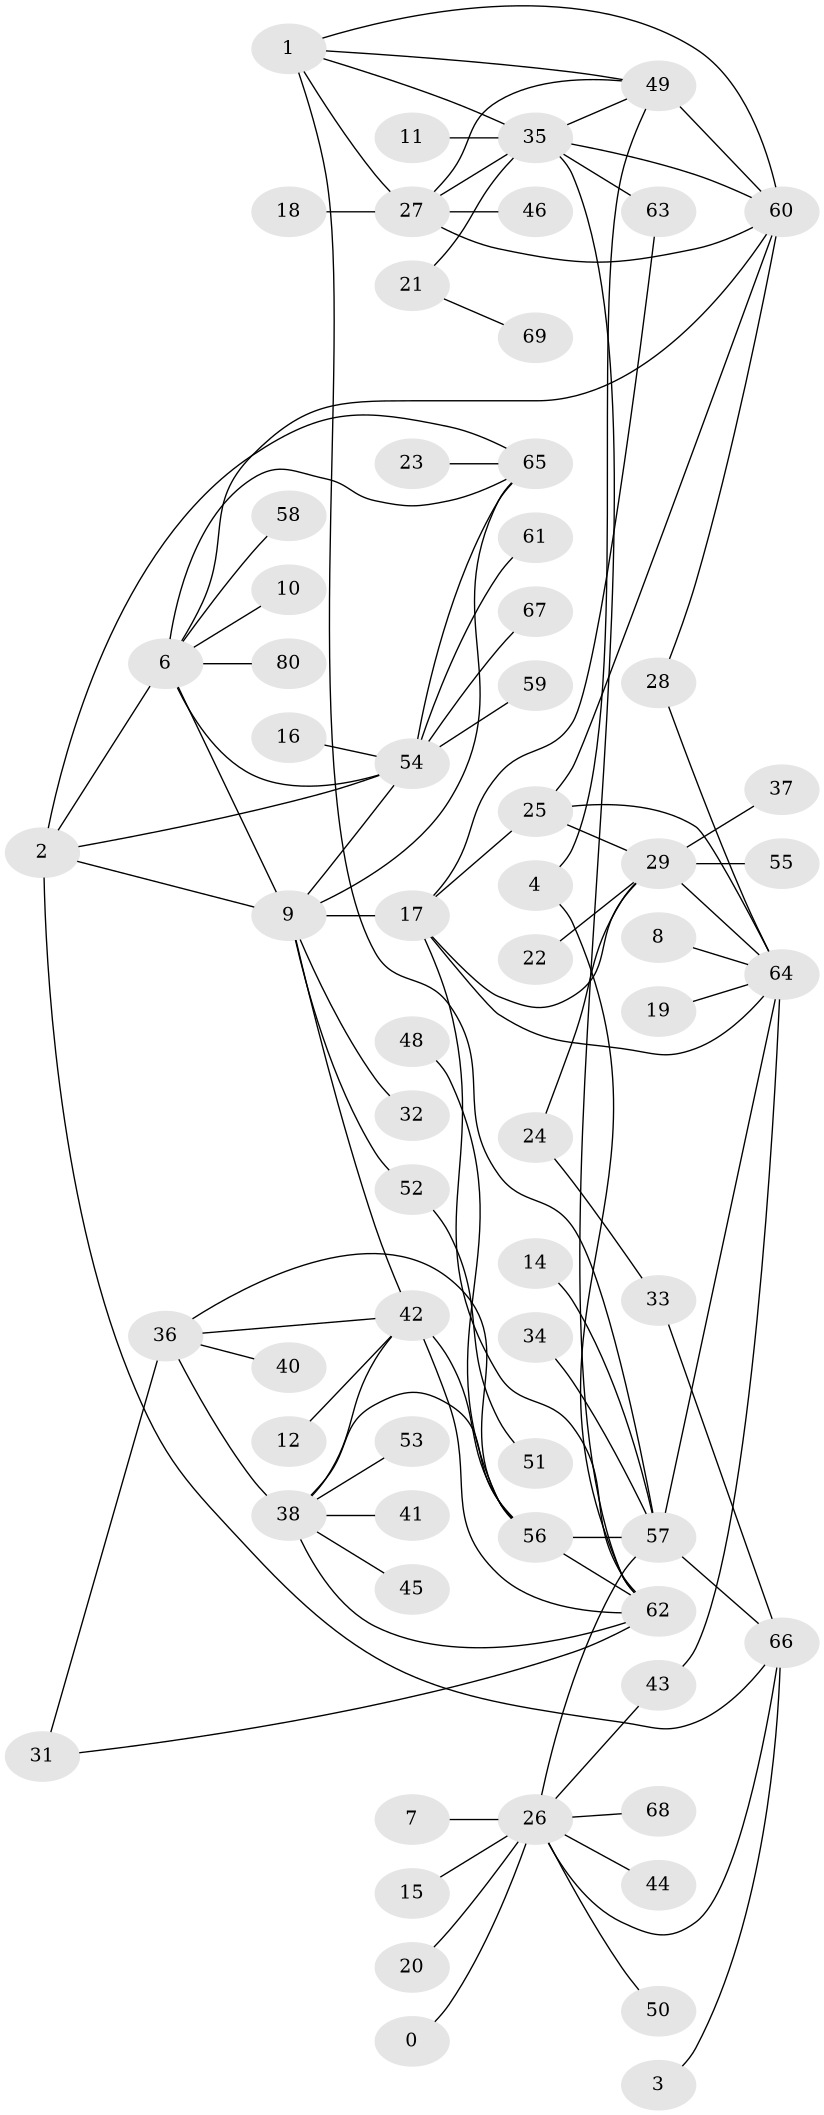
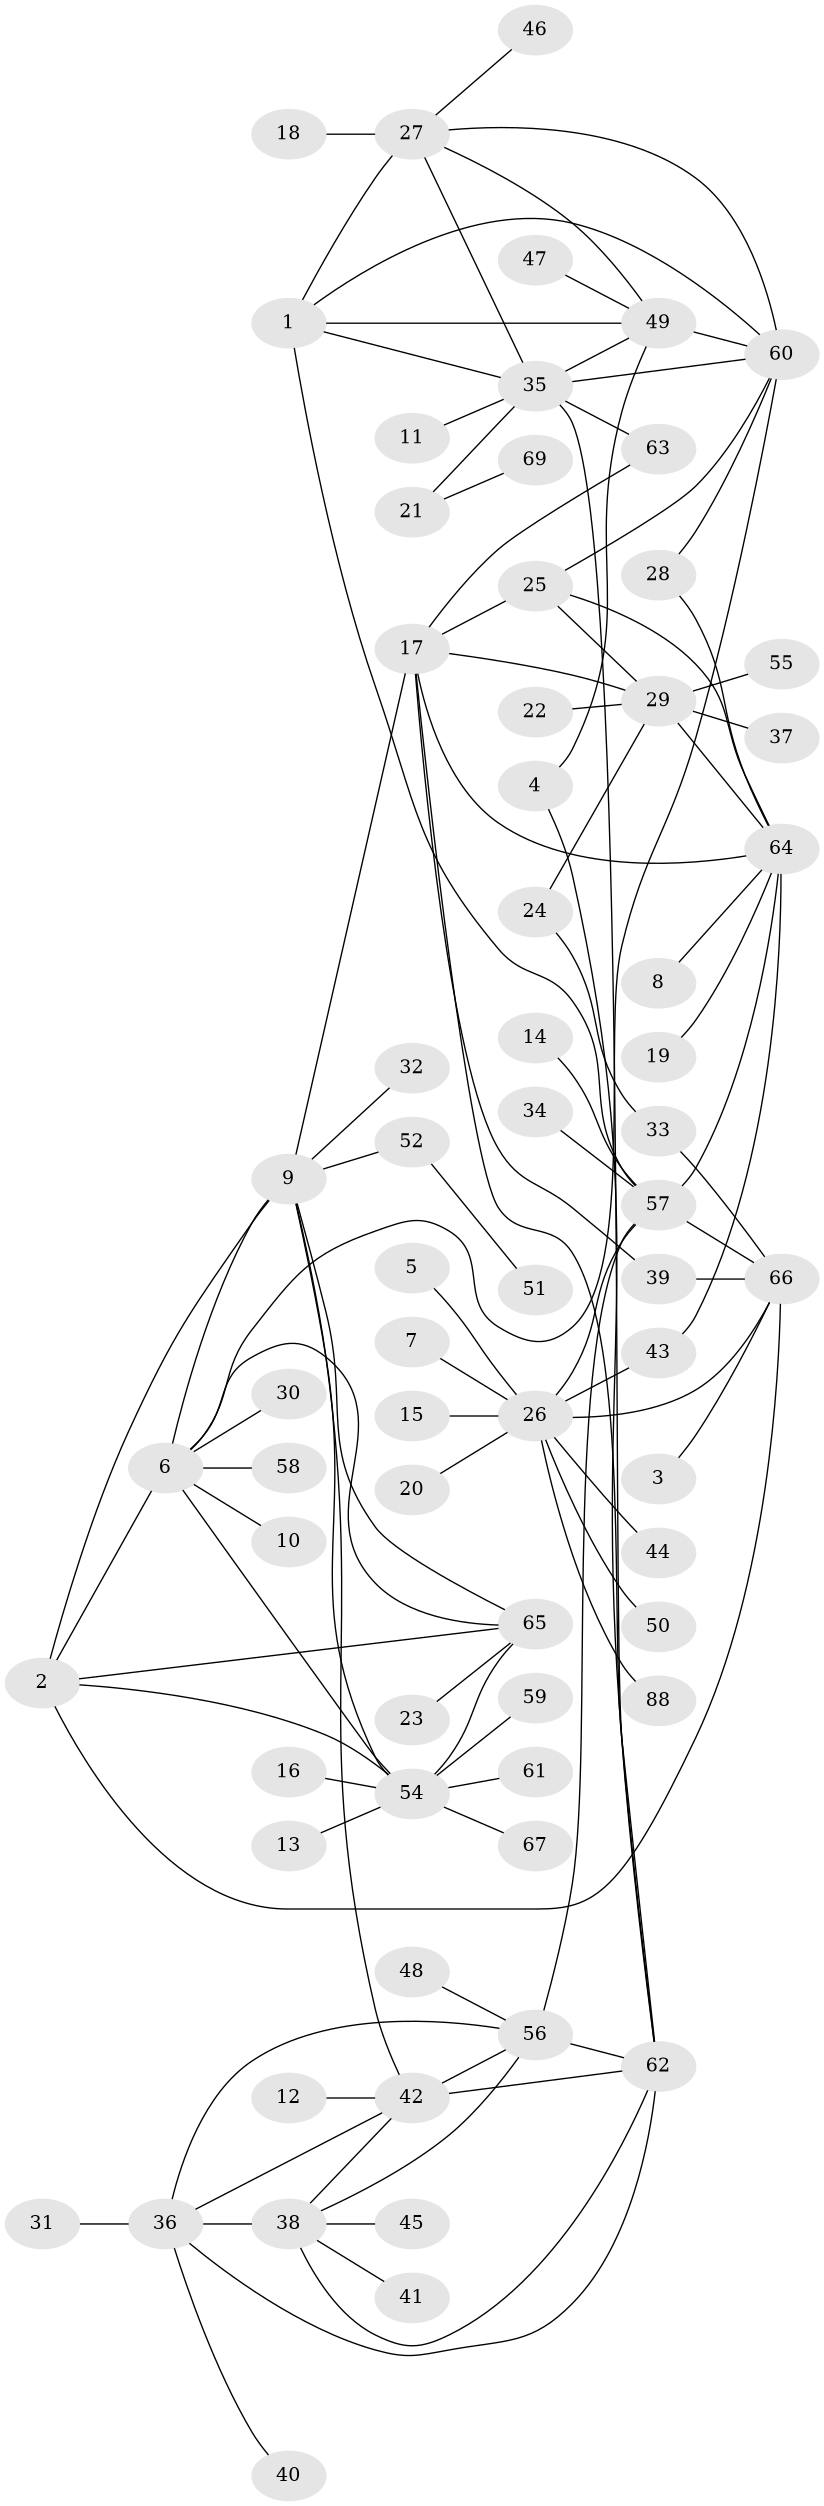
none -> (535, 260)
(289, 664) -> (289, 1394)
none -> (659, 1279)
(412, 1442) -> none
(359, 1708) -> (487, 2344)
(659, 1811) -> (659, 1701)
none -> (289, 1846)
(412, 2041) -> (412, 1268)
